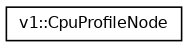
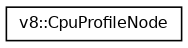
(94, 24) -> (94, 24)
